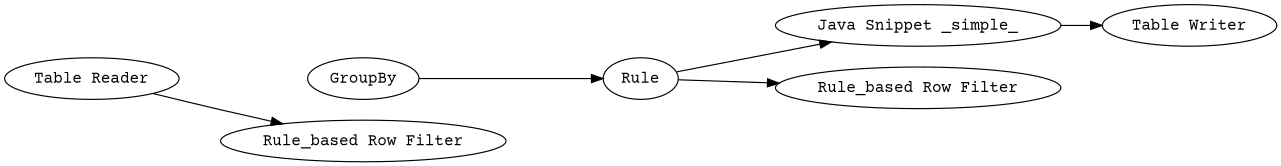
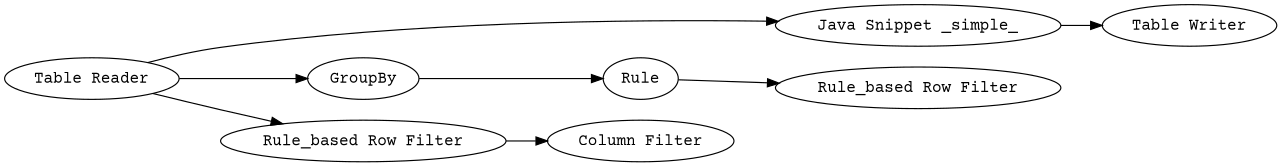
(748, 58) -> (456, 27)
none -> (238, 79)
none -> (641, 141)
